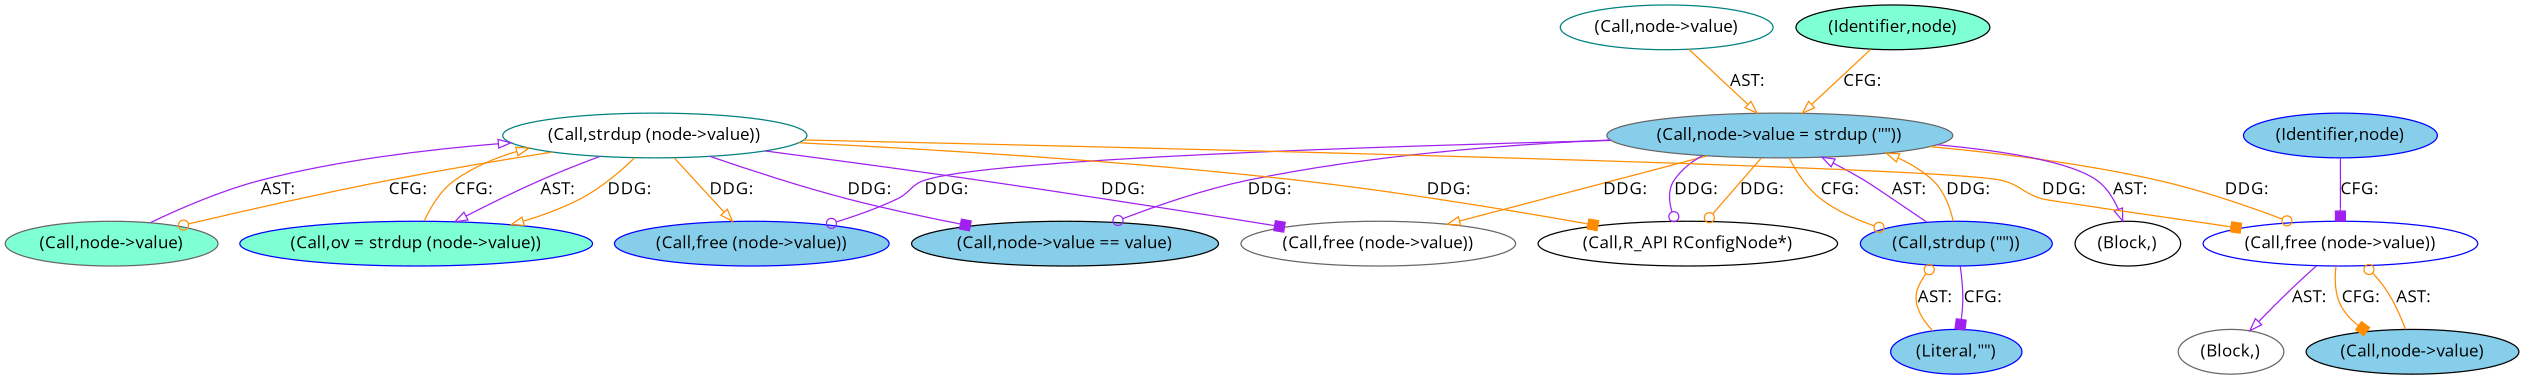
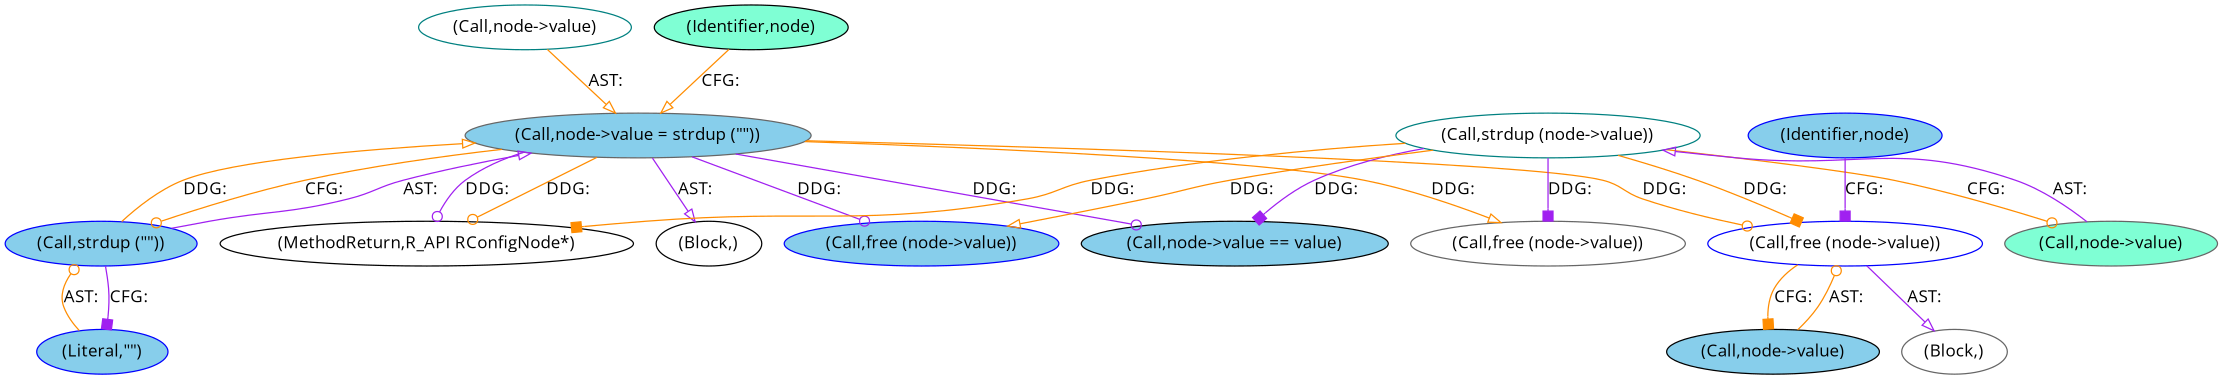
(416, 244) -> none
(1688, 244) -> (427, 244)
